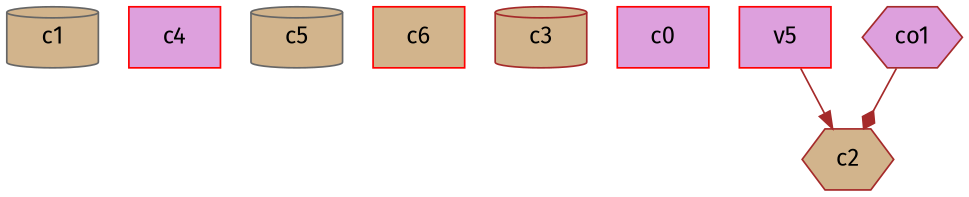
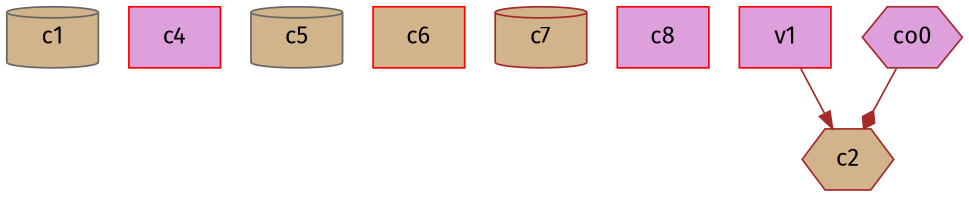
(541, 37) -> (541, 37)
(663, 37) -> (663, 37)
(785, 37) -> (785, 37)
(912, 37) -> (912, 37)
